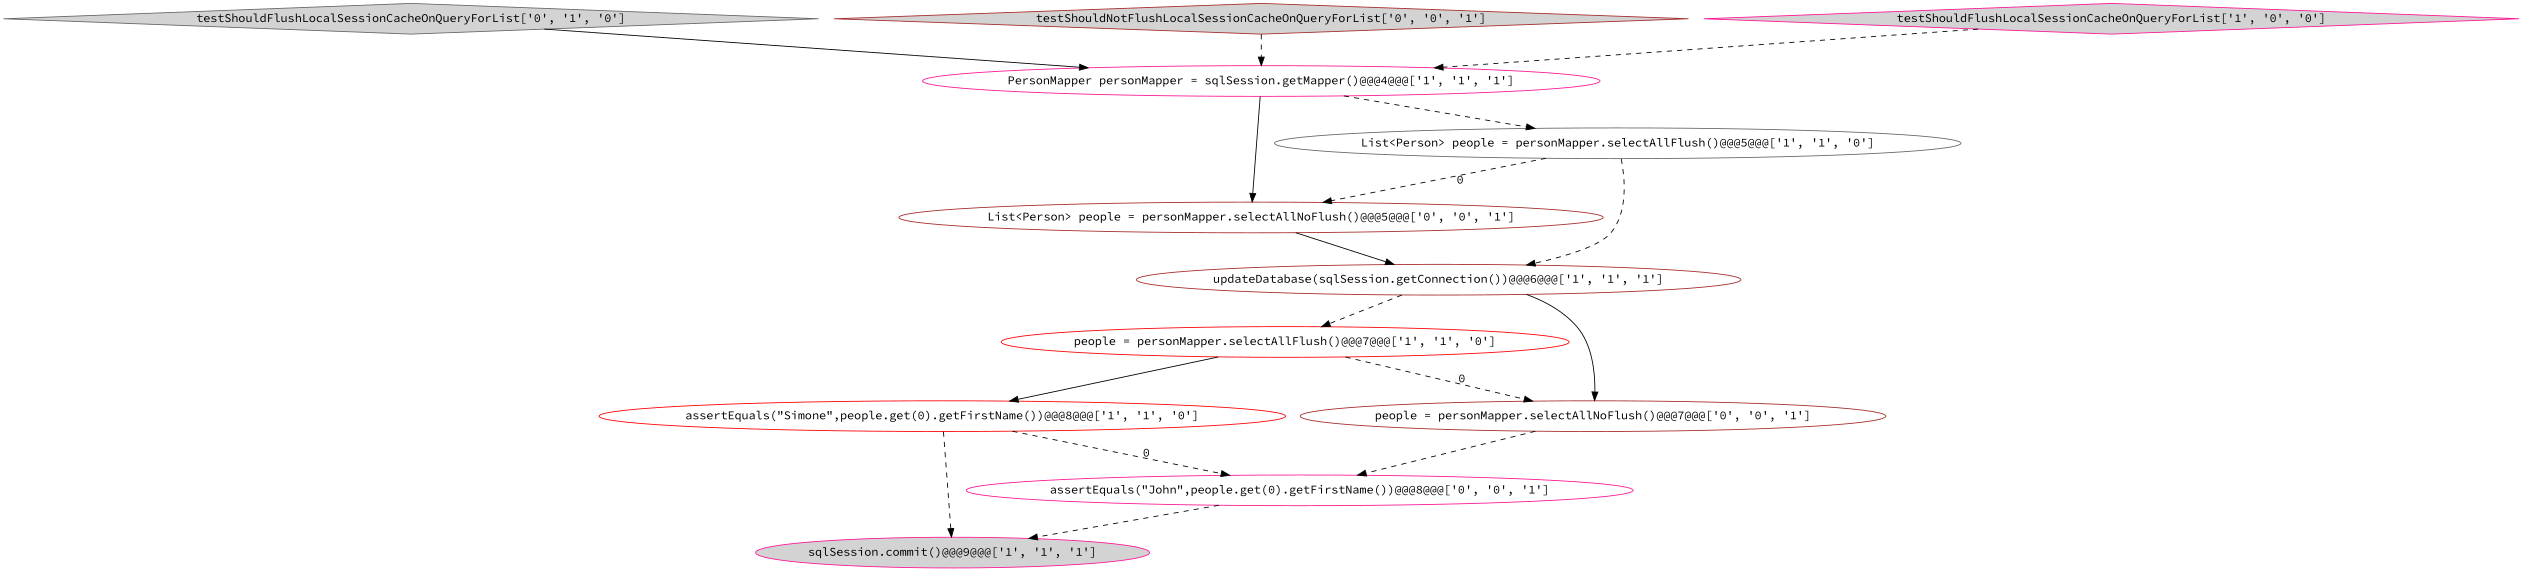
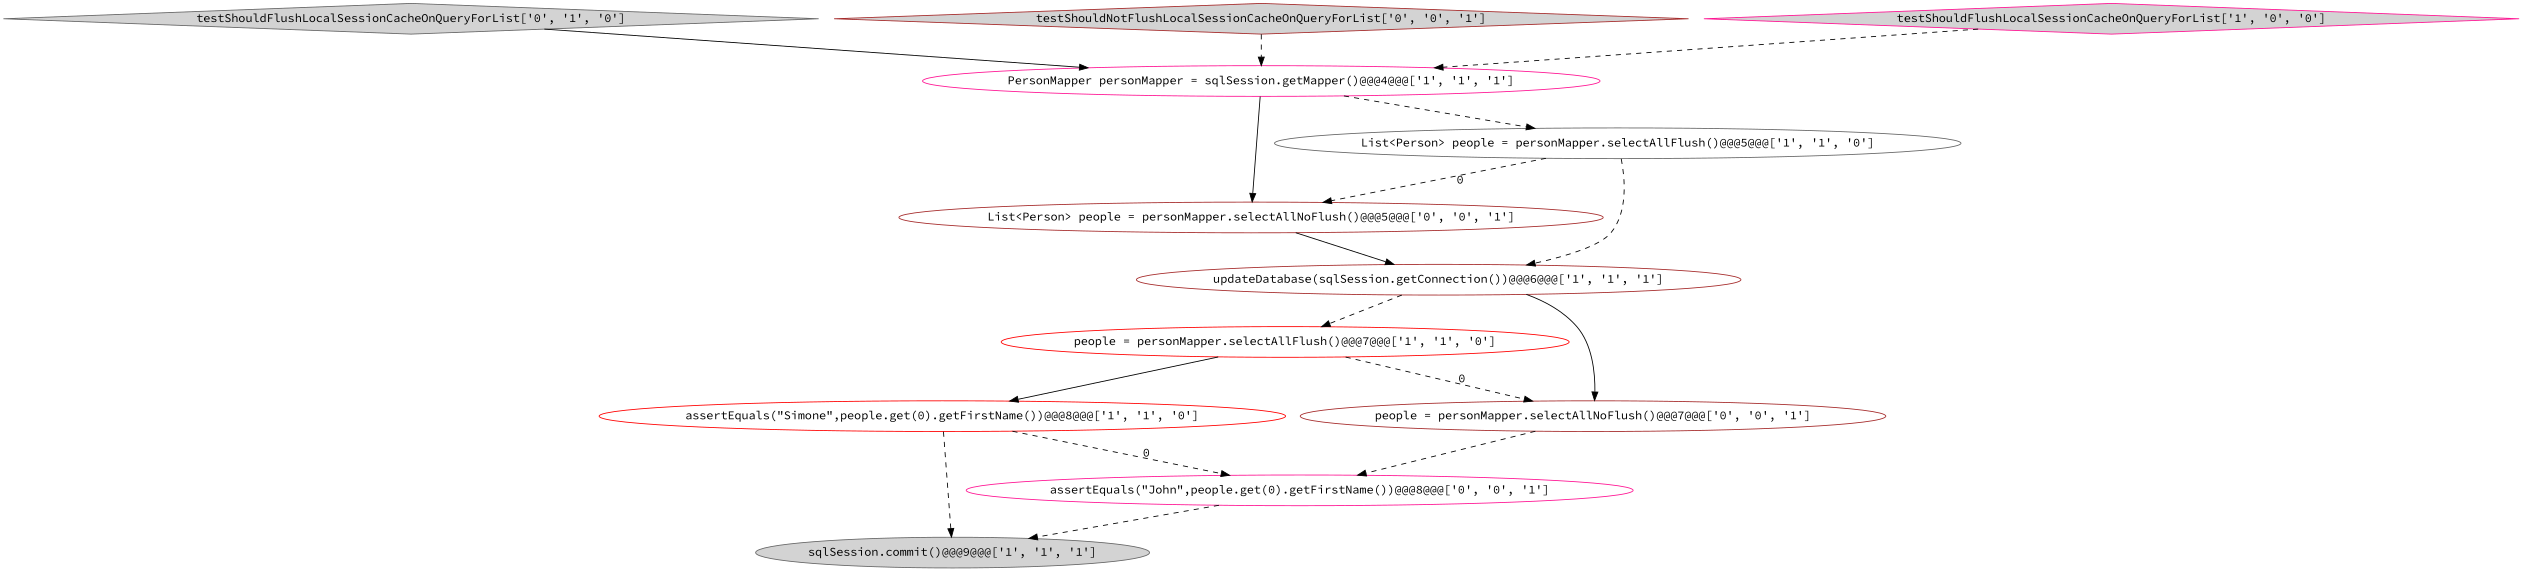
(953, 553) -> (953, 553)
